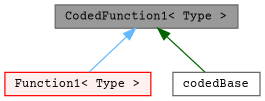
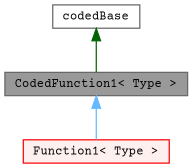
(186, 54) -> (96, 57)
